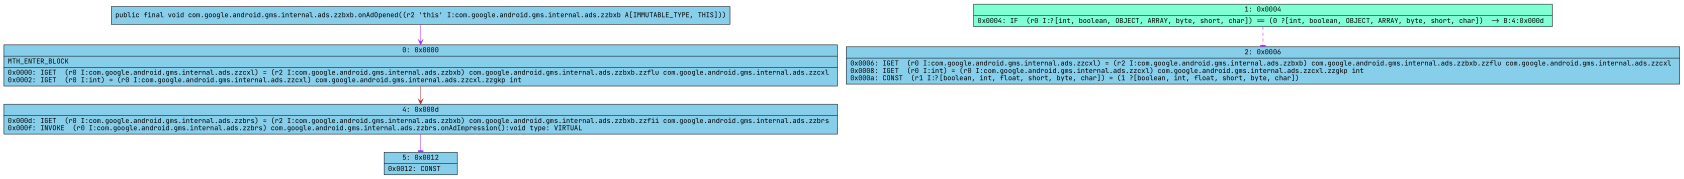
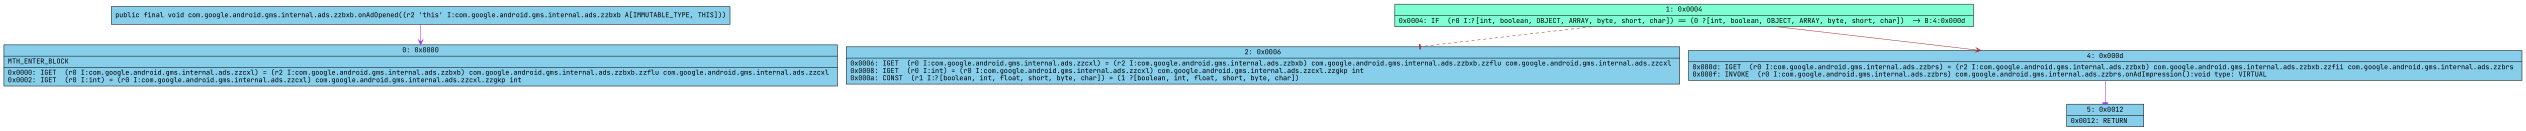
(1263, 36) -> (1506, 37)
(421, 93) -> (1876, 38)
(421, 169) -> (2105, 121)
